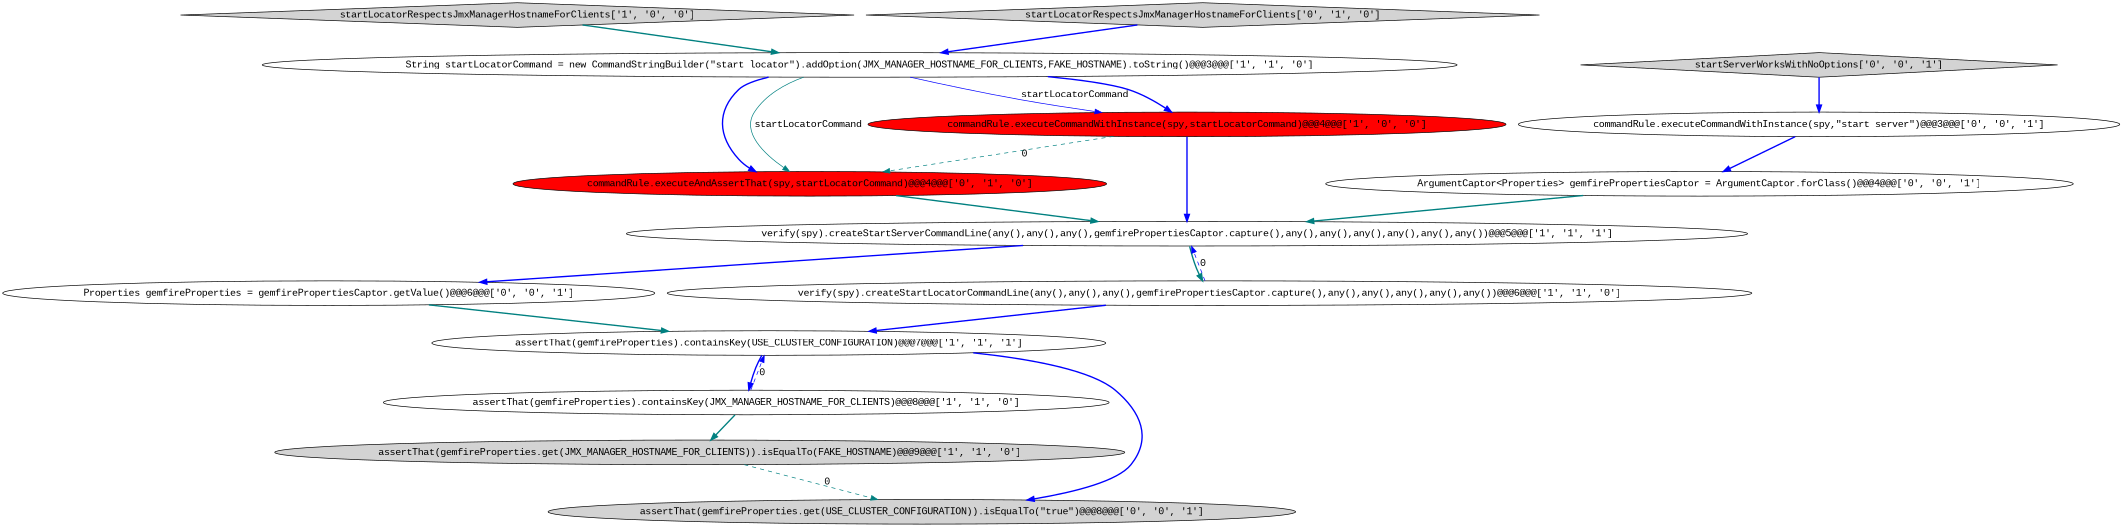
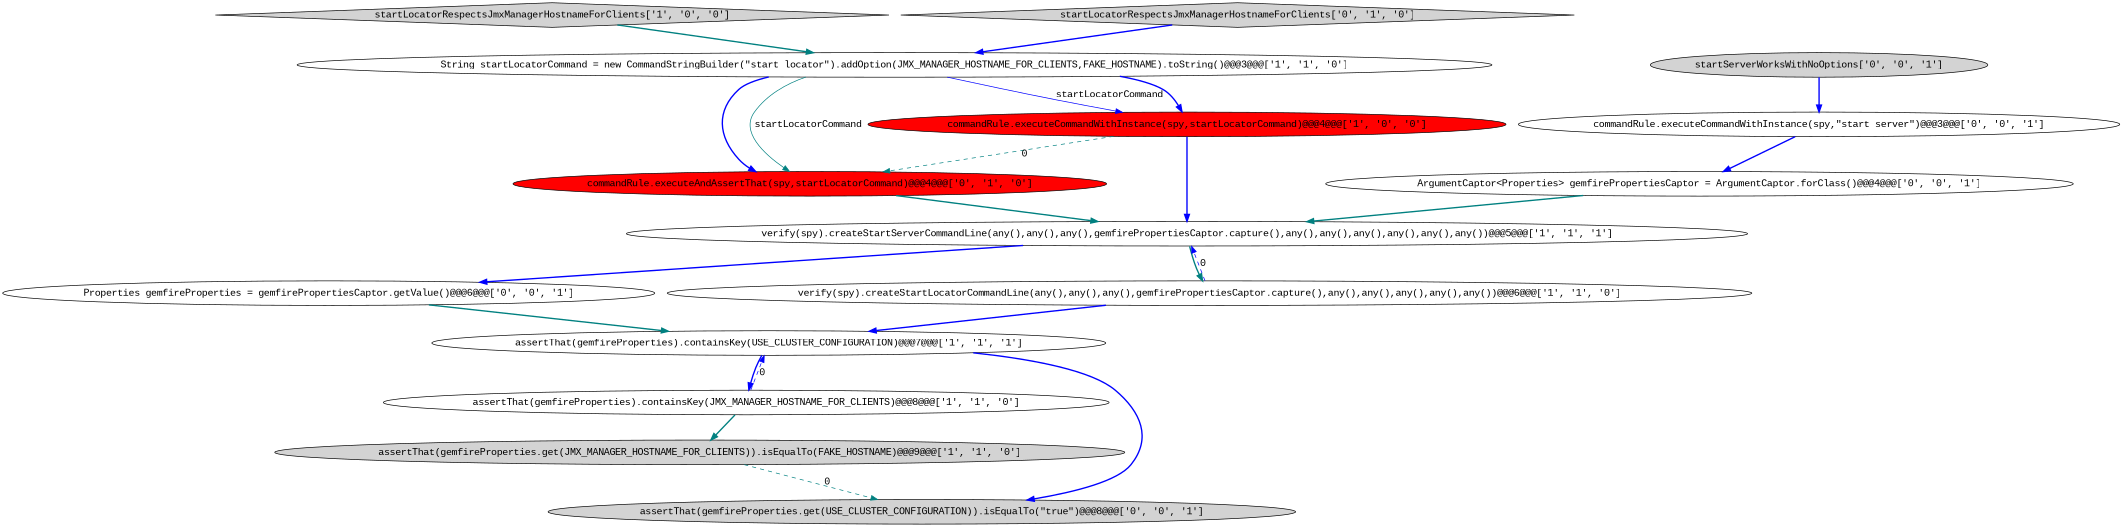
(1819, 65) -> (1819, 65)
